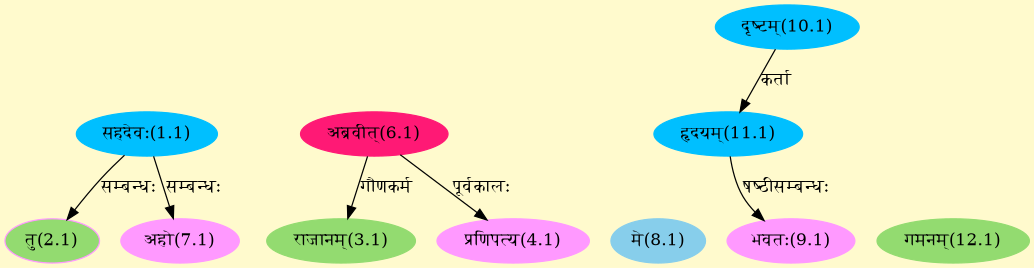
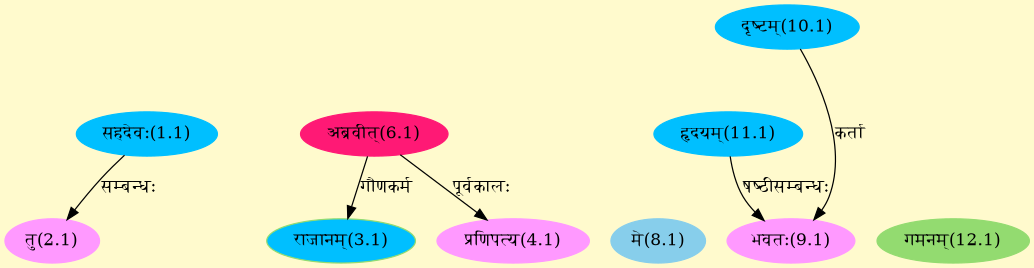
(761, 75) -> (832, 128)
(52, 241) -> (52, 241)
(180, 241) -> none
(341, 241) -> (341, 241)
